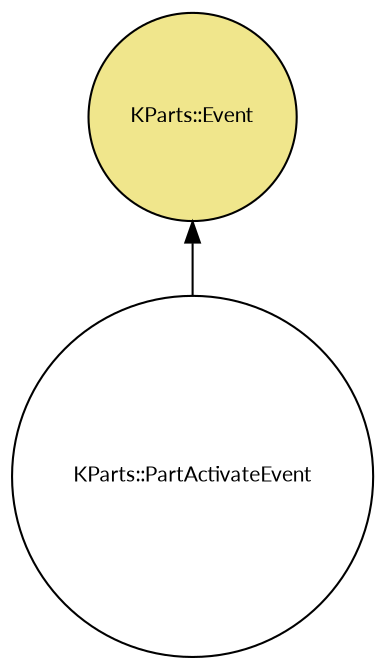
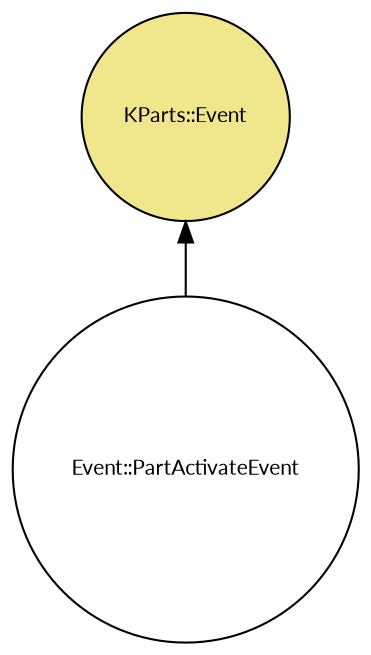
(193, 476) -> (186, 470)
